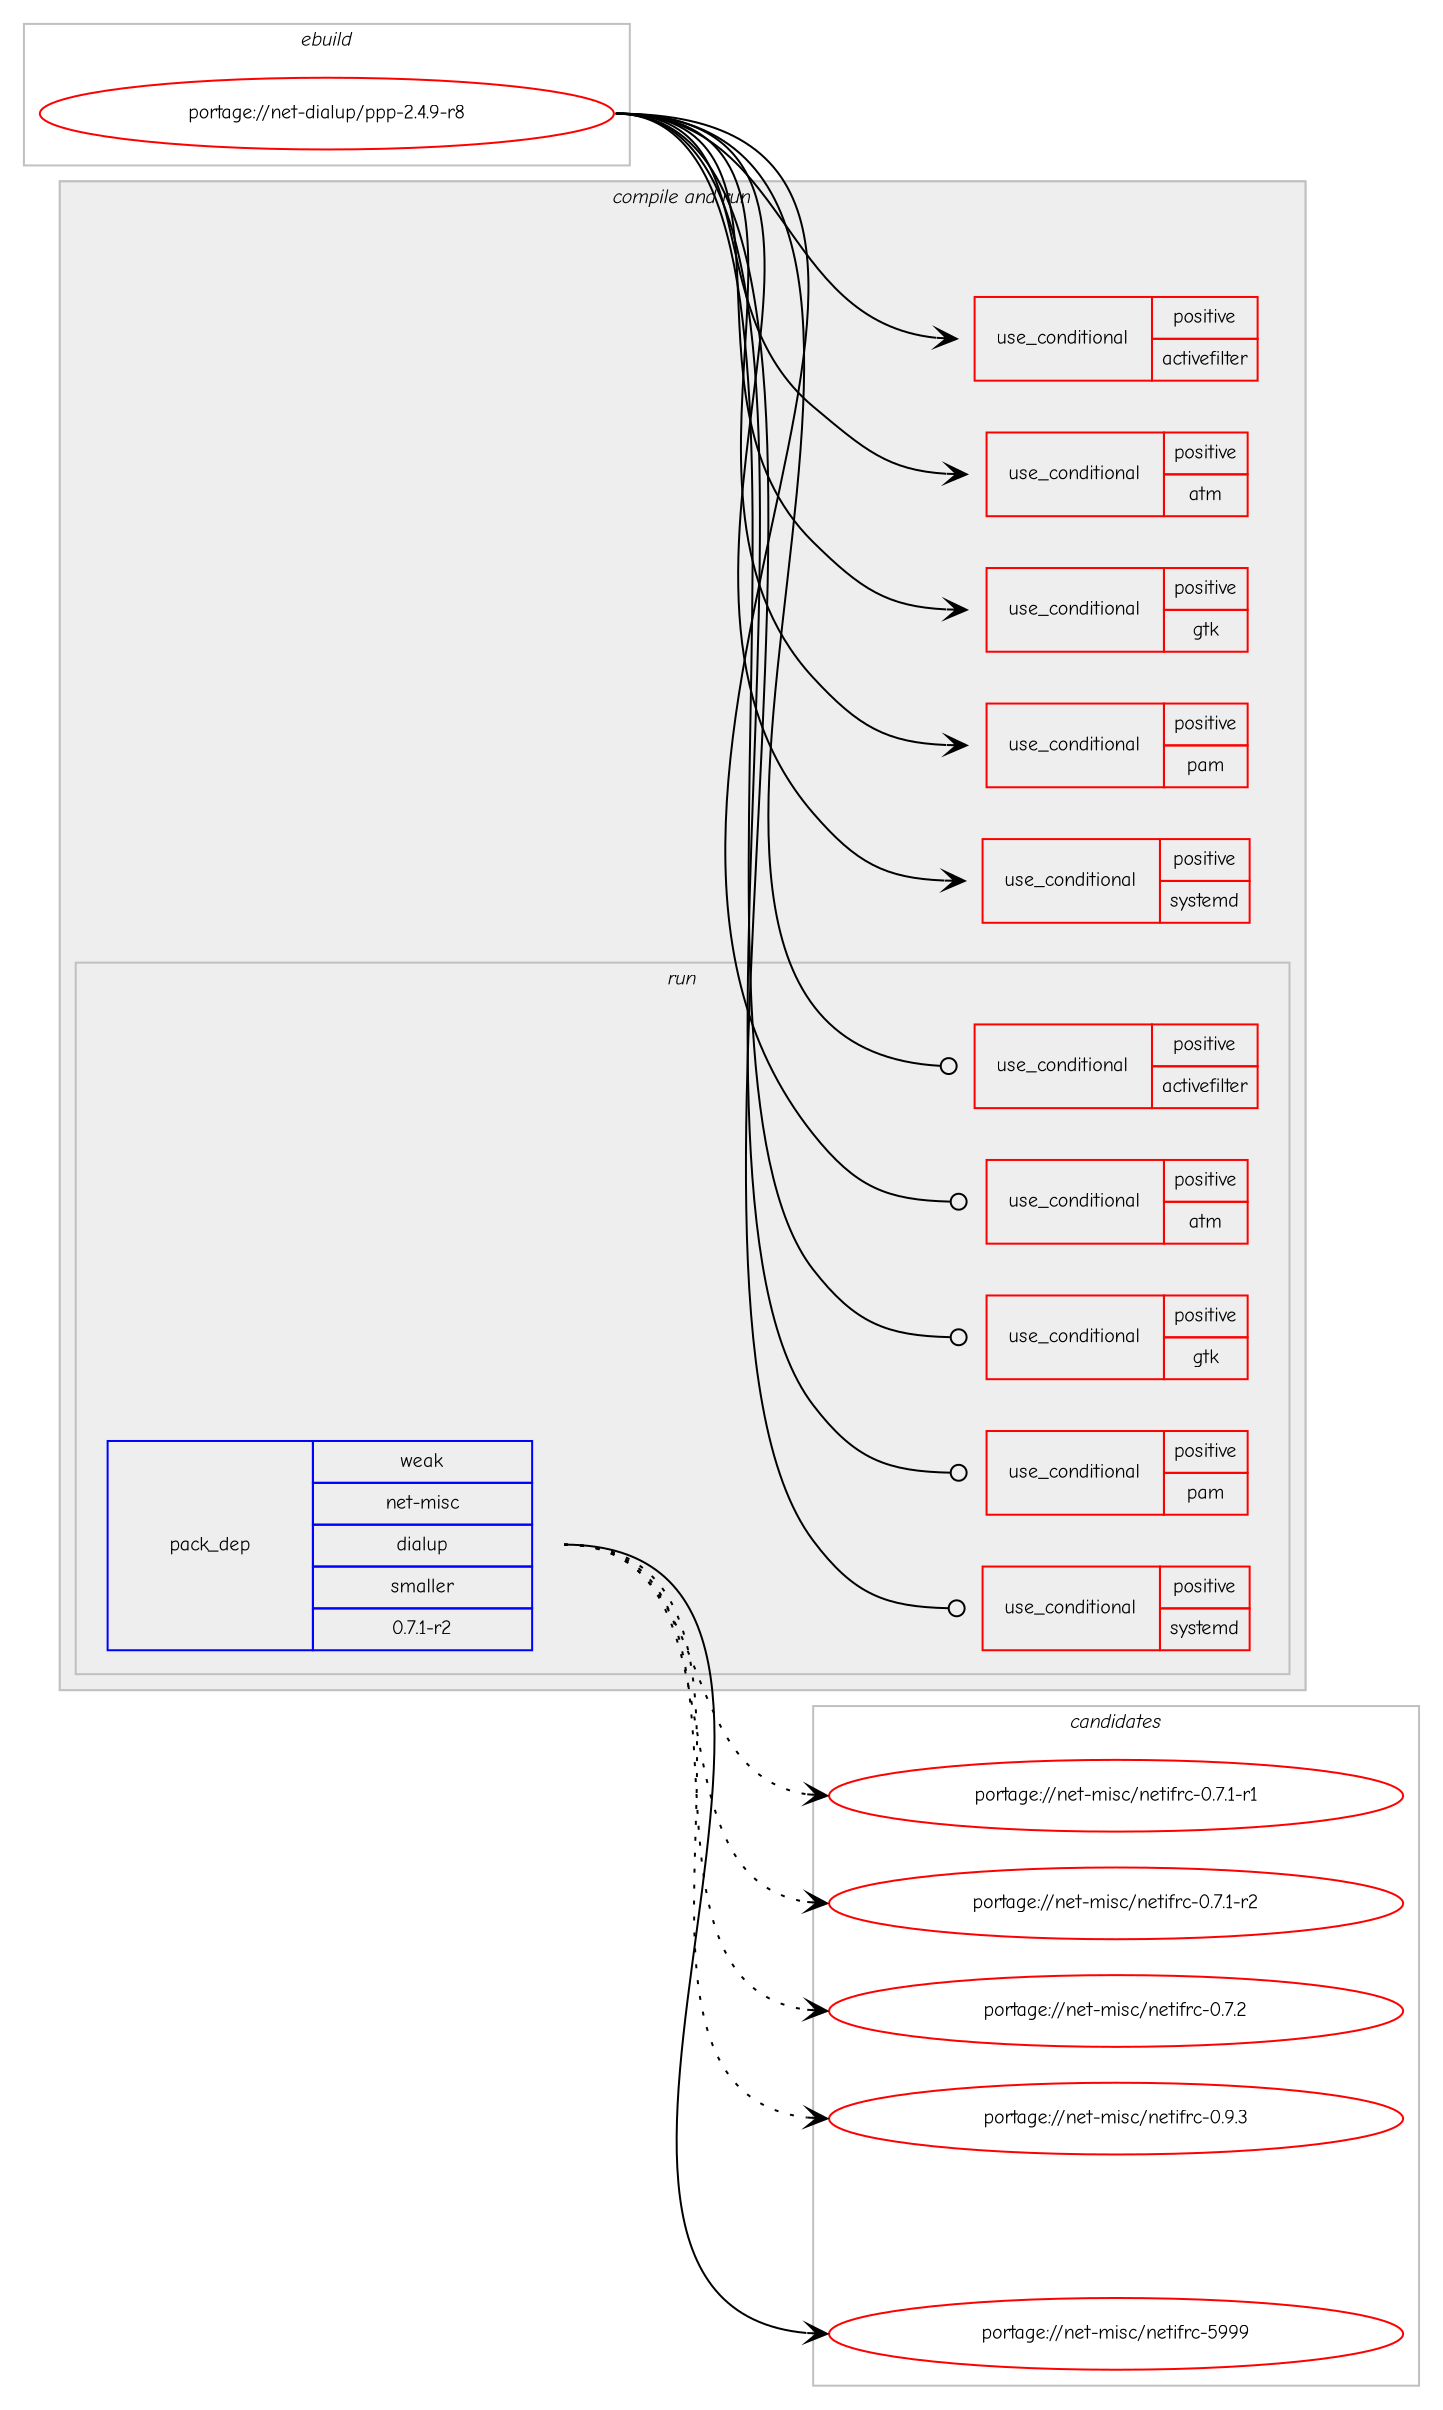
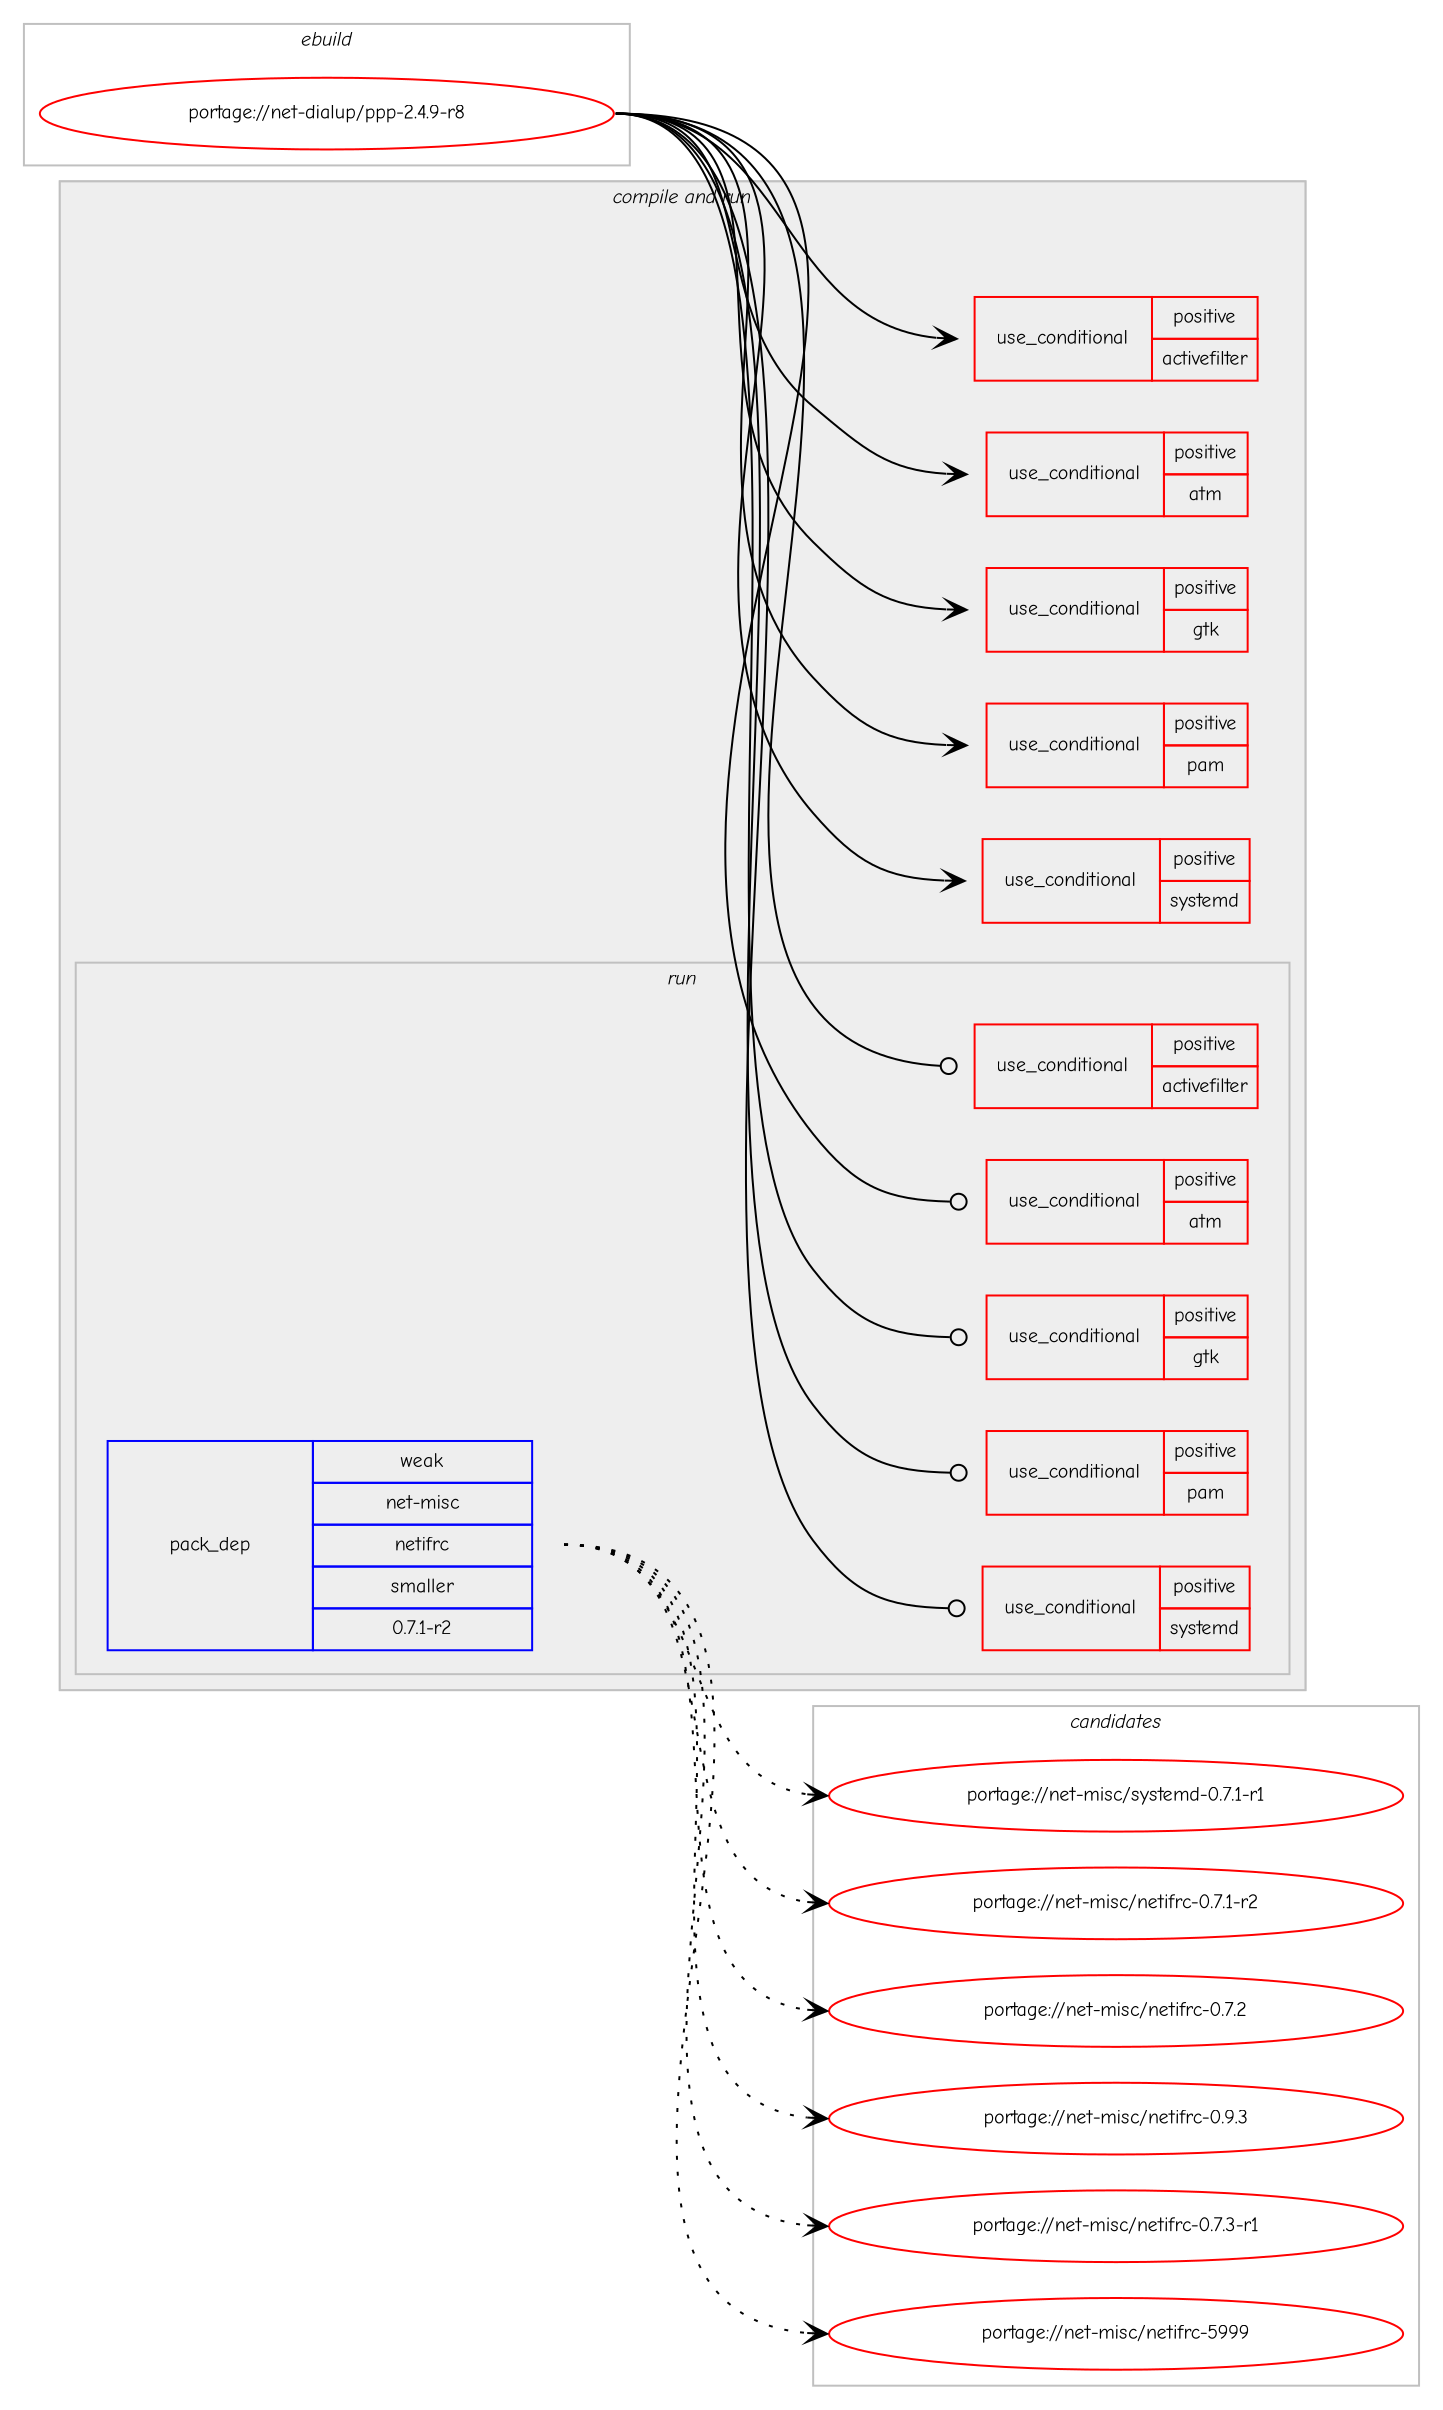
(423, 1545) -> (423, 1545)
(1116, 1796) -> (1116, 1796)
(689, 1999) -> (680, 2116)
none -> (1116, 2226)
